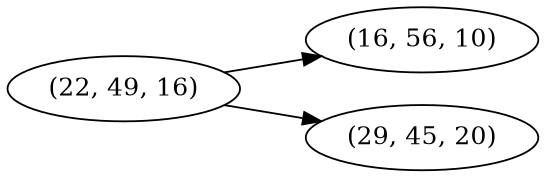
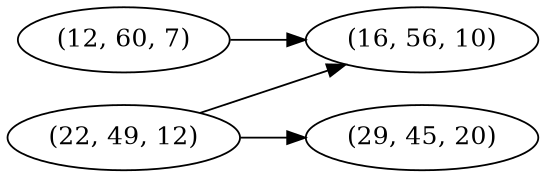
none -> (124, 40)
(124, 89) -> (124, 138)
